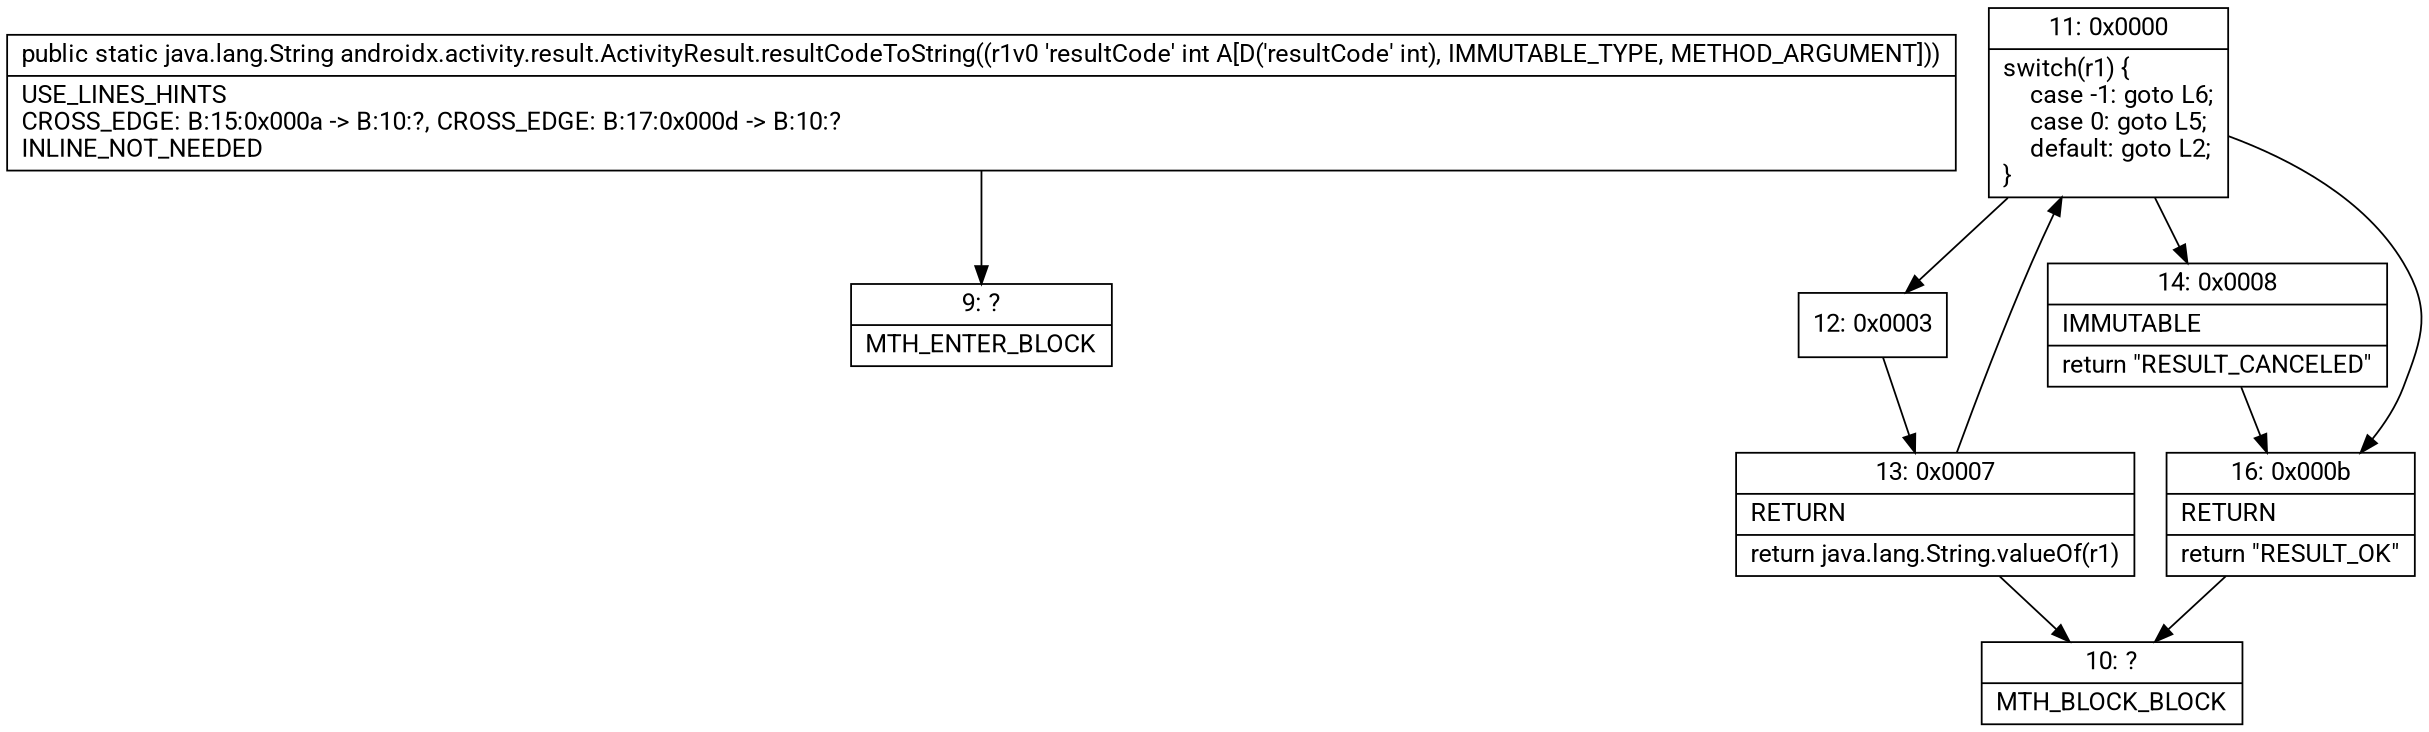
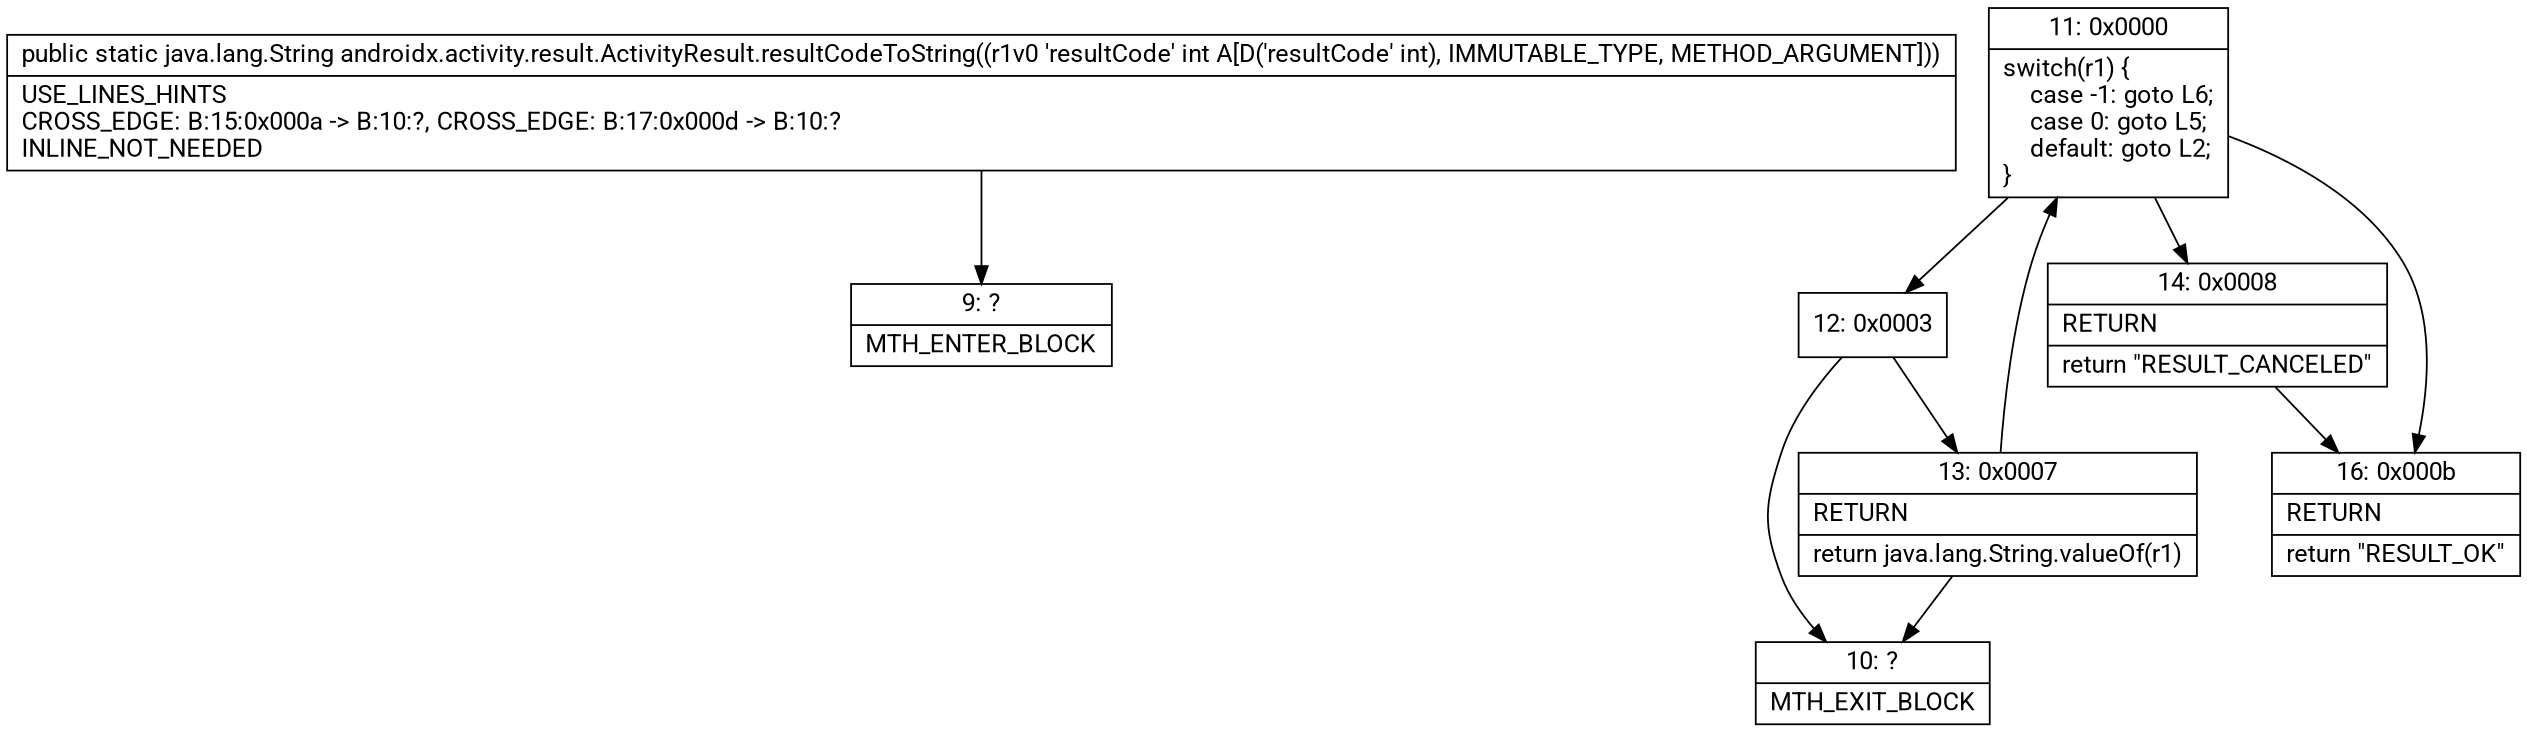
(2133, 324) -> (2110, 324)
(2197, 603) -> (1771, 489)
(2112, 703) -> (1873, 703)
